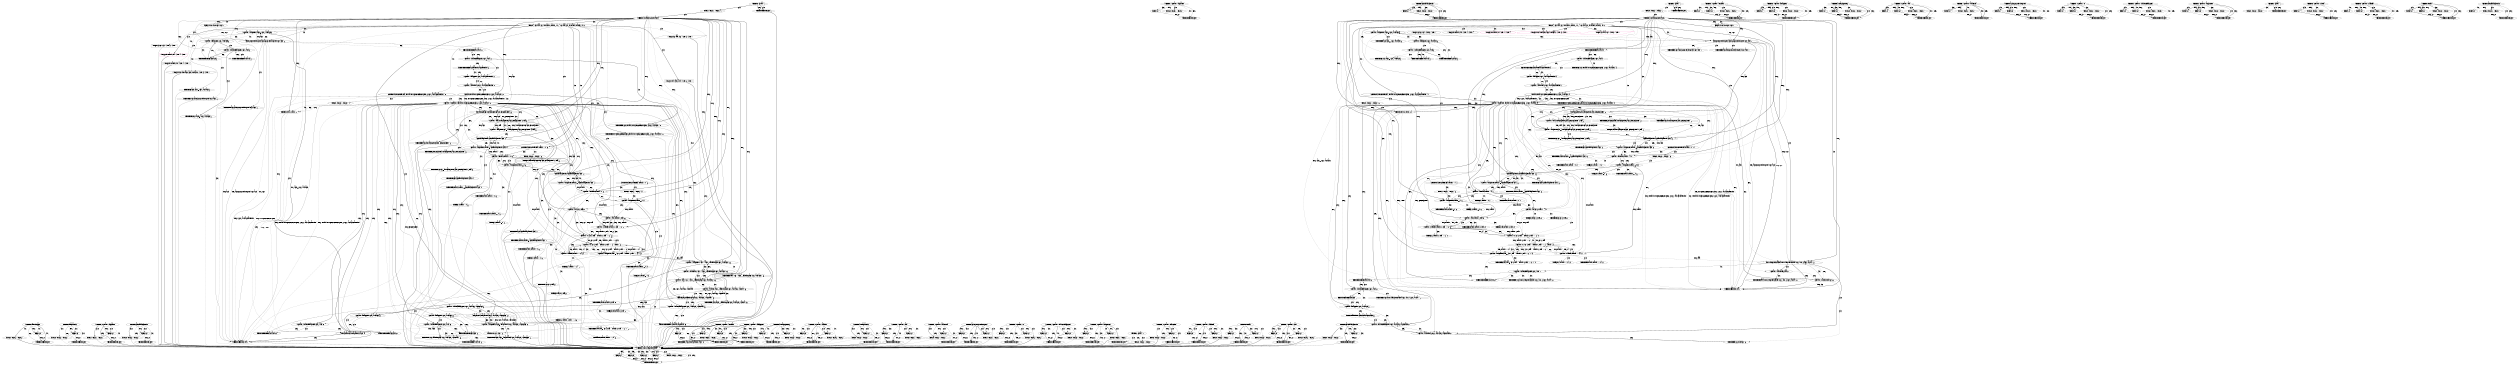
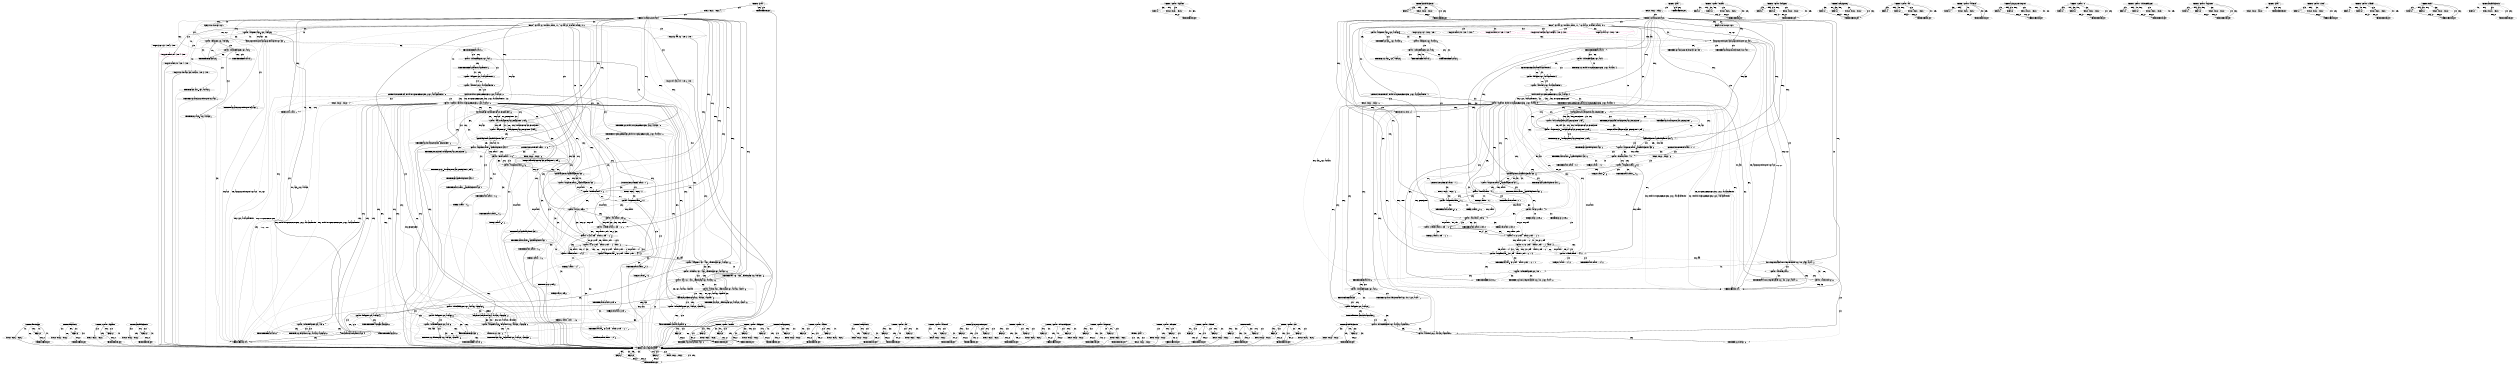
(1511, 278) -> none
(489, 311) -> (489, 311)
none -> (376, 325)
none -> (308, 333)
(644, 355) -> none
